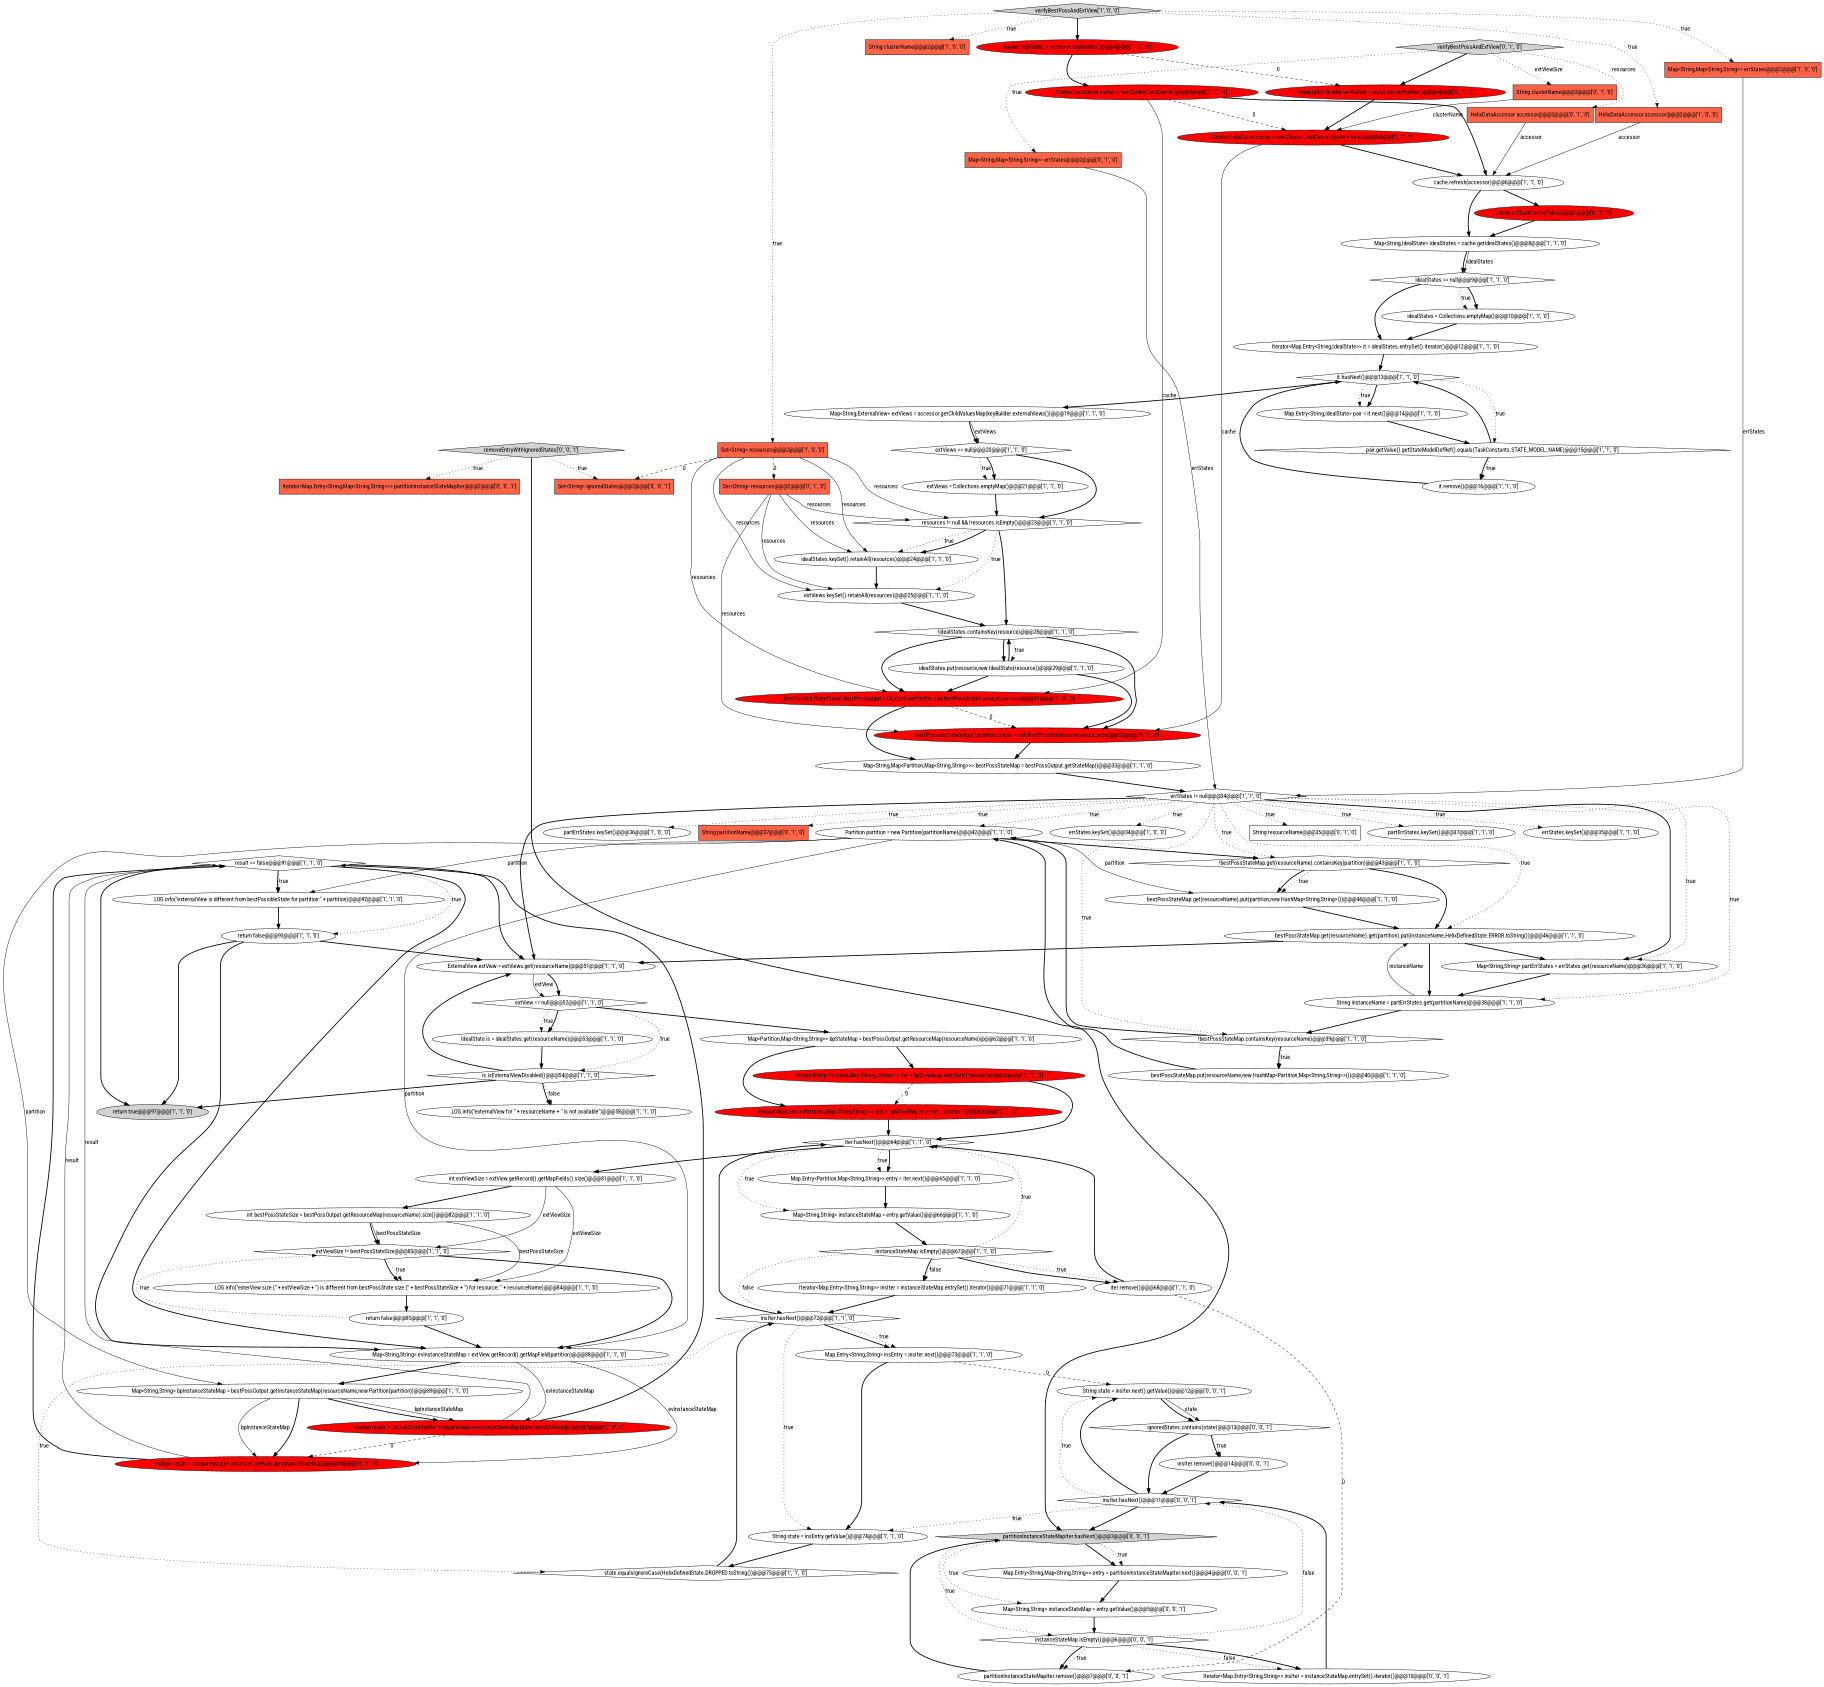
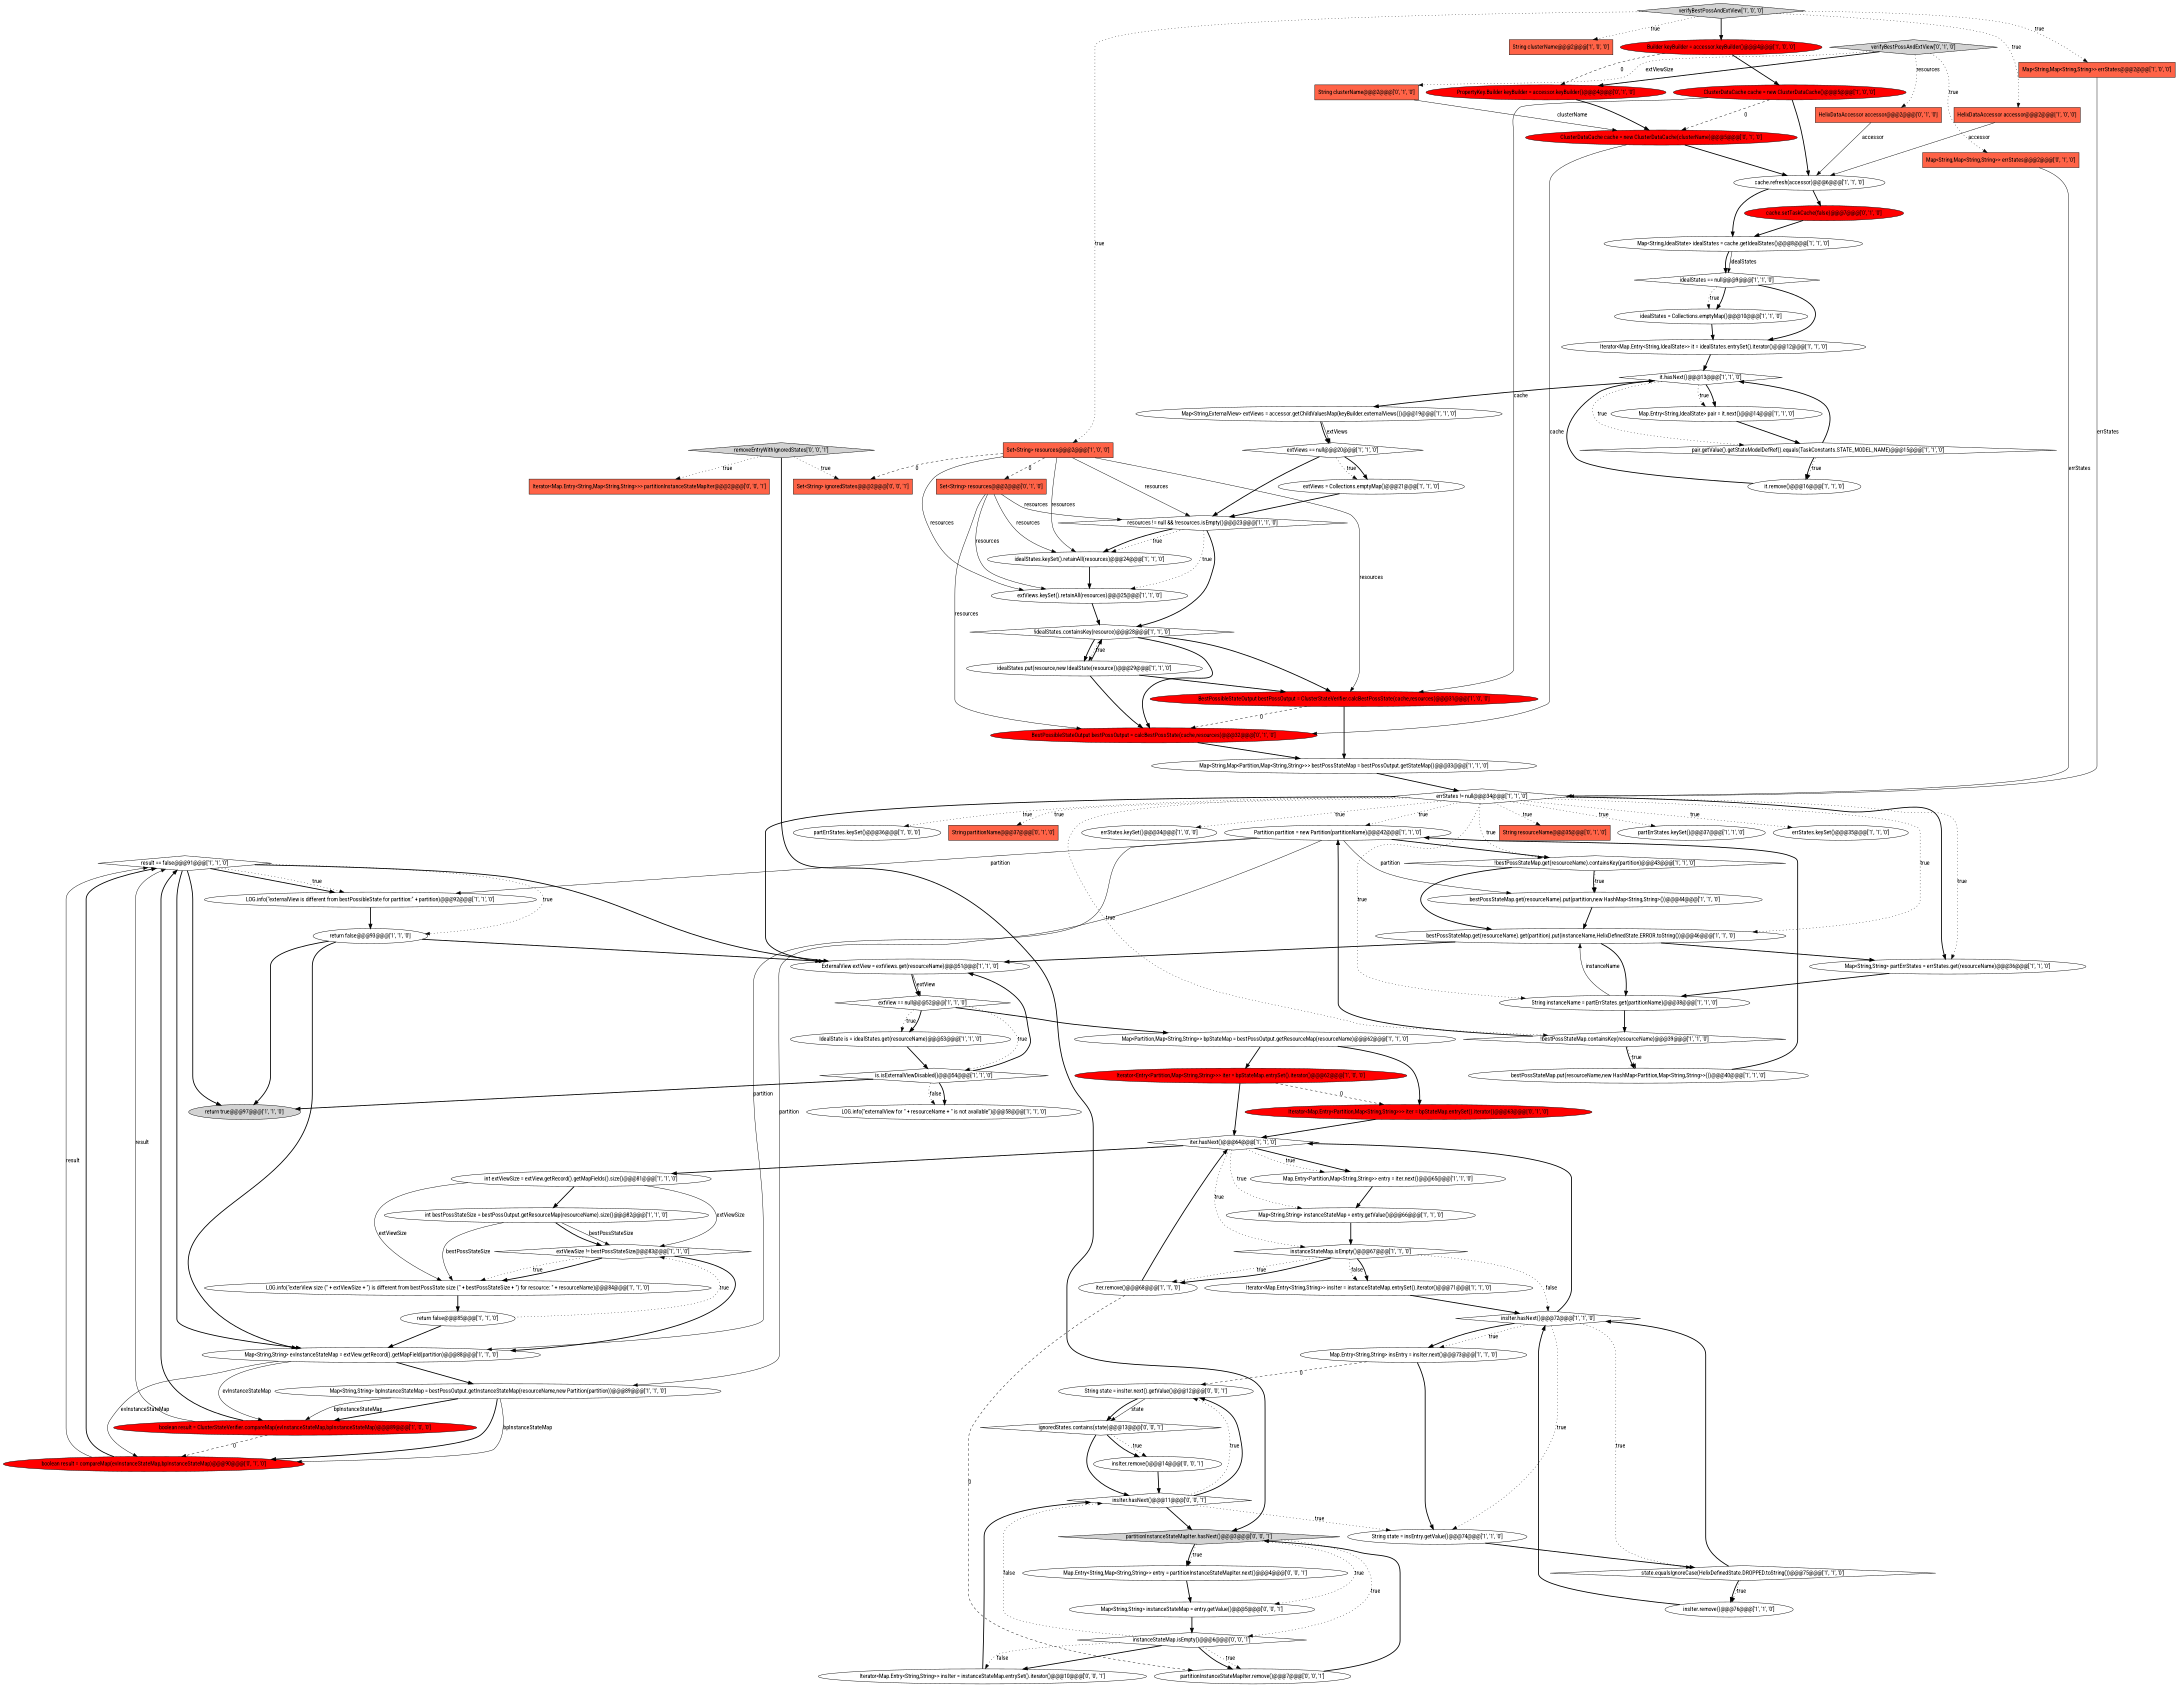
(1305, 833) -> (1555, 833)
(1020, 1178) -> (1224, 1225)
none -> (1729, 1610)
